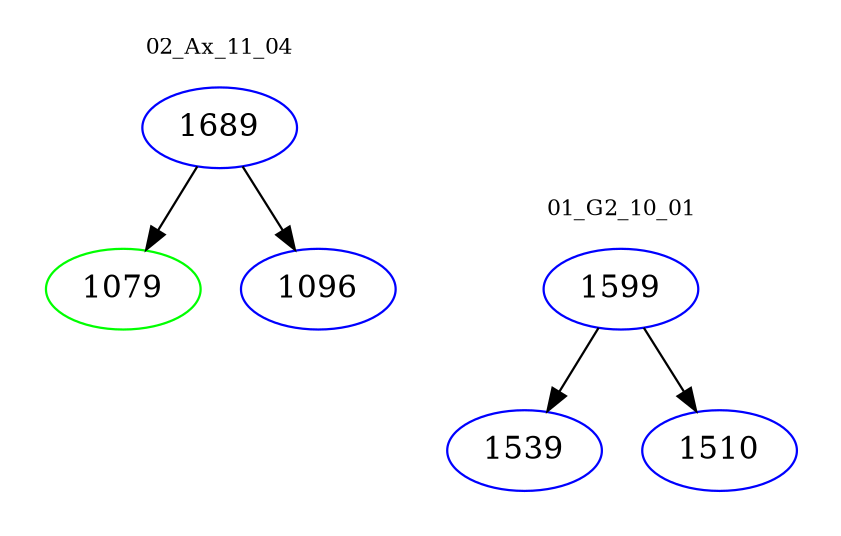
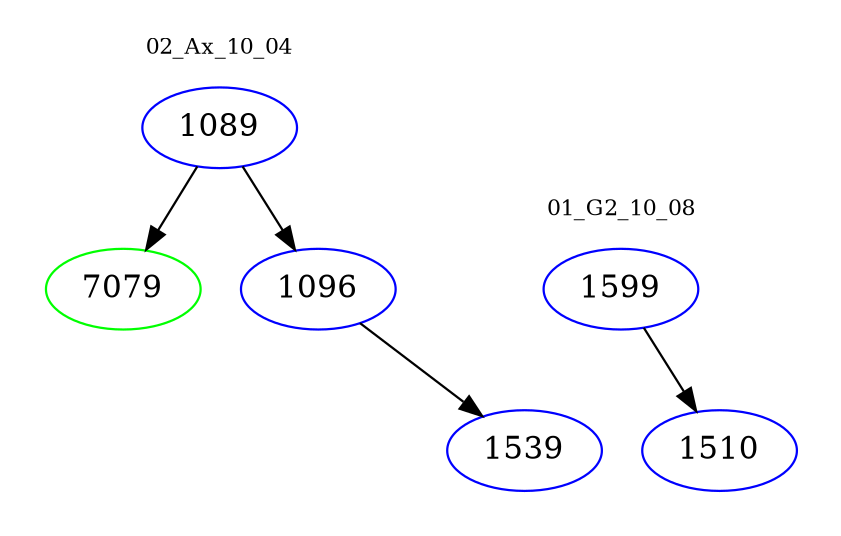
(220, 48) -> (220, 48)
(220, 128) -> (220, 128)
(622, 210) -> (622, 210)
(123, 289) -> (123, 289)
(579, 360) -> (412, 363)
